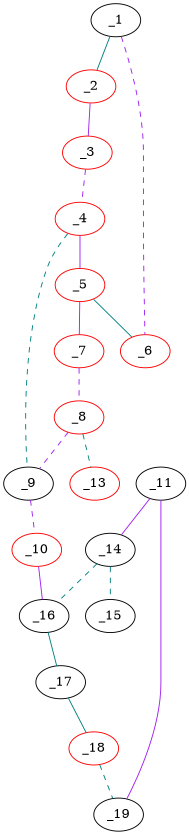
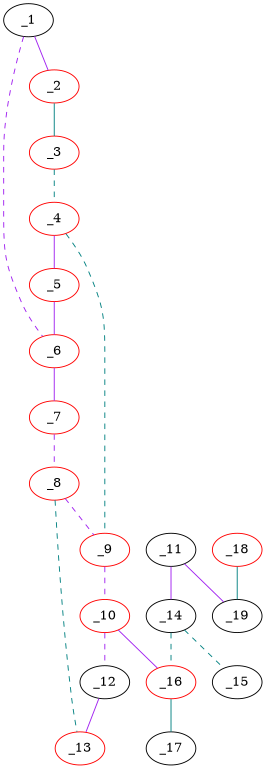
(104, 53) -> (41, 53)
(89, 120) -> (54, 120)
(84, 186) -> (54, 186)
(80, 318) -> (54, 384)
(113, 318) -> (54, 318)
(29, 484) -> (105, 550)
(44, 616) -> (171, 682)
none -> (105, 682)
(77, 715) -> none
(106, 781) -> (237, 583)
